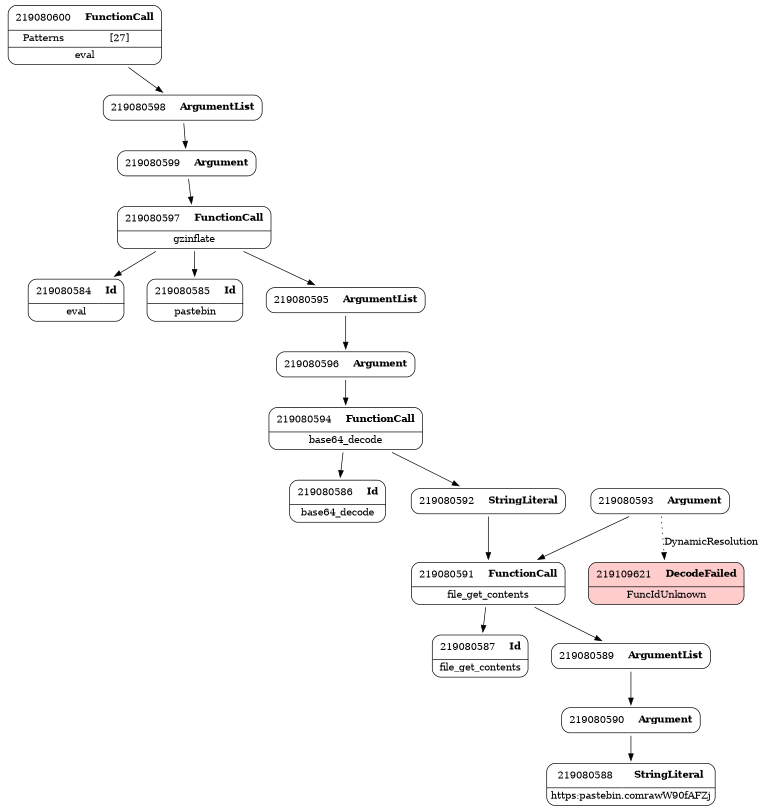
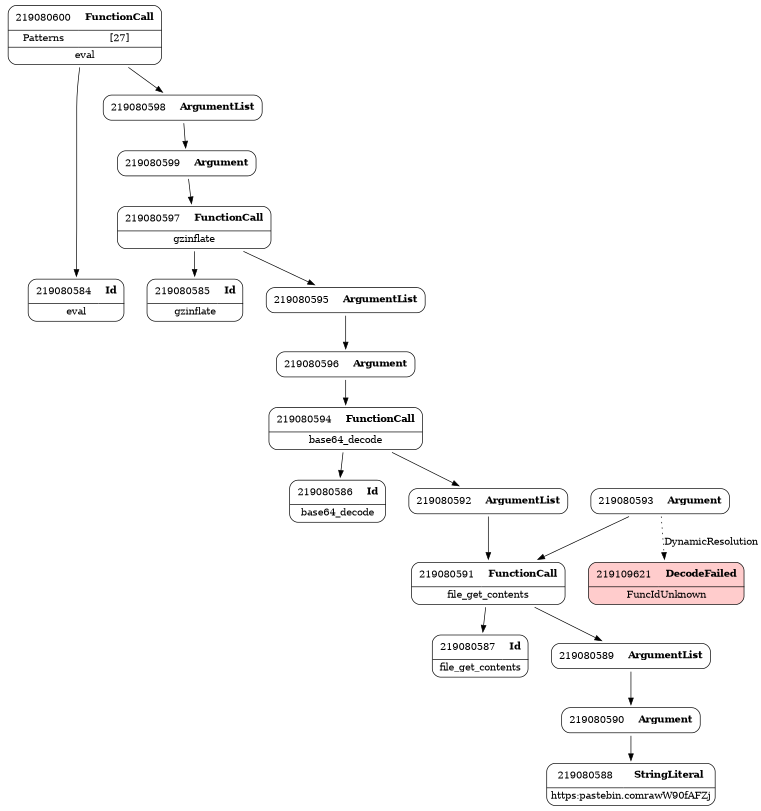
(138, 262) -> (77, 168)
(195, 312) -> (195, 312)
(523, 501) -> (523, 501)
